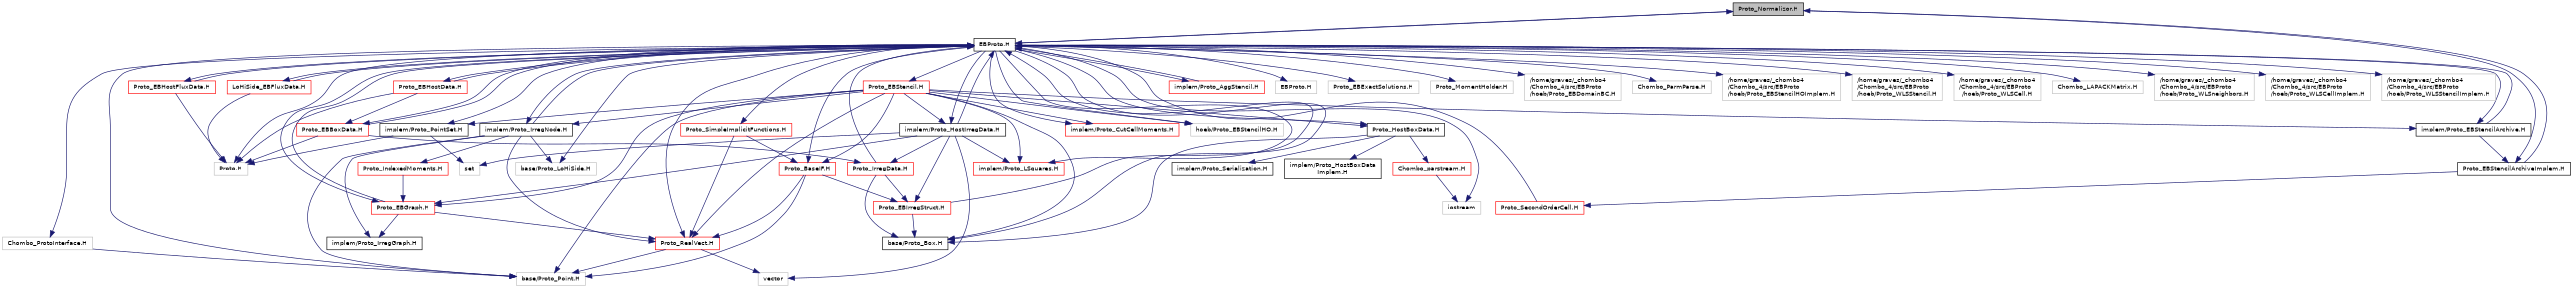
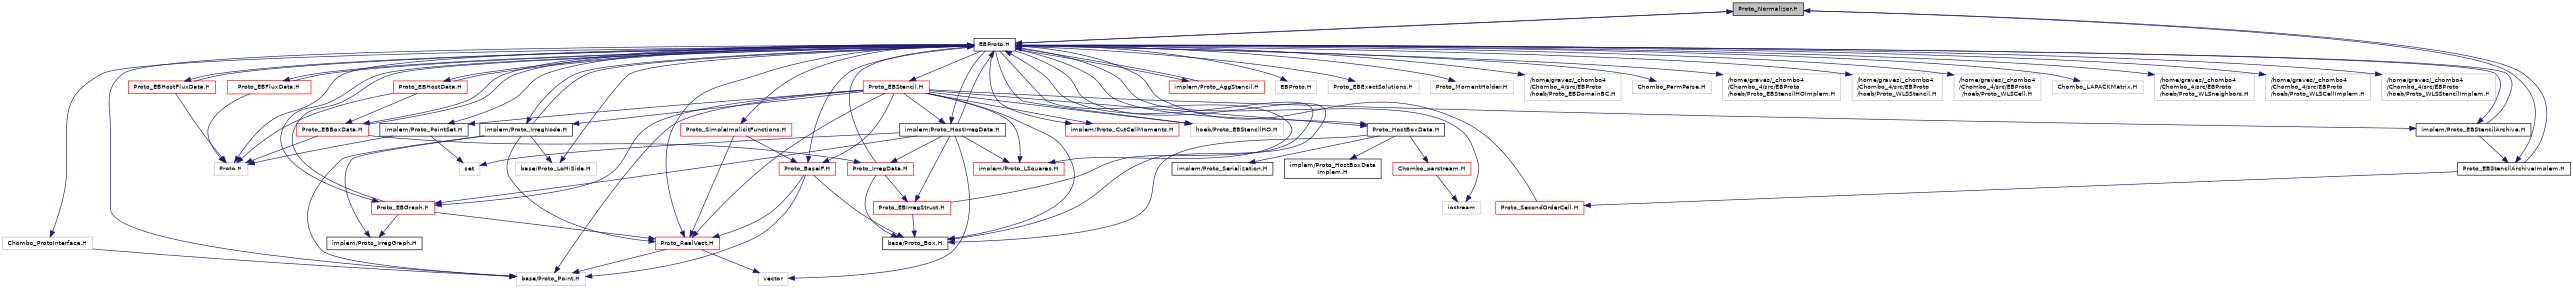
(269, 87) -> (269, 87)
(403, 169) -> none
(857, 187) -> (853, 208)
